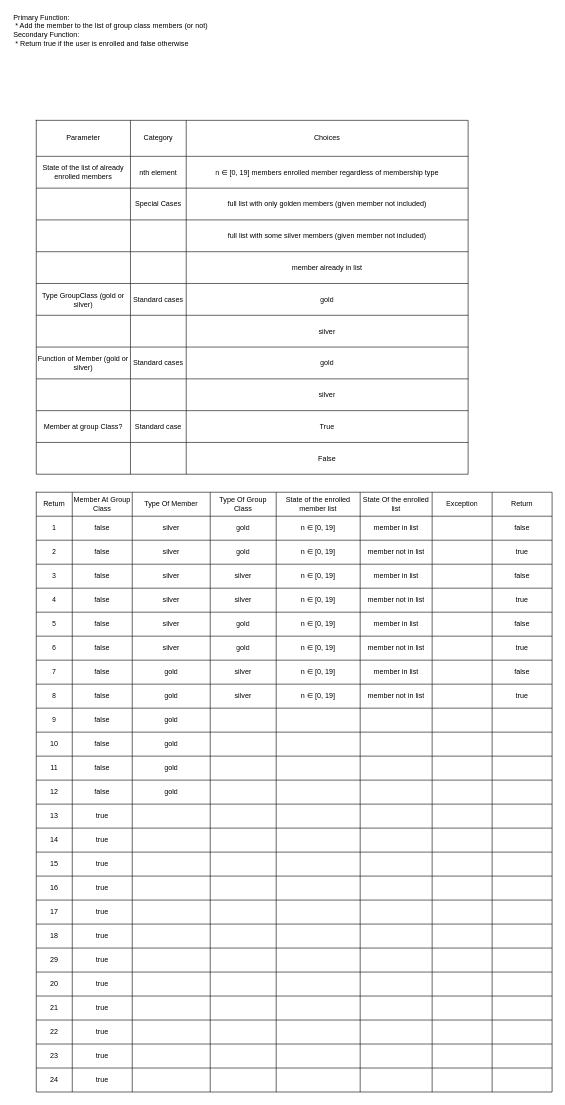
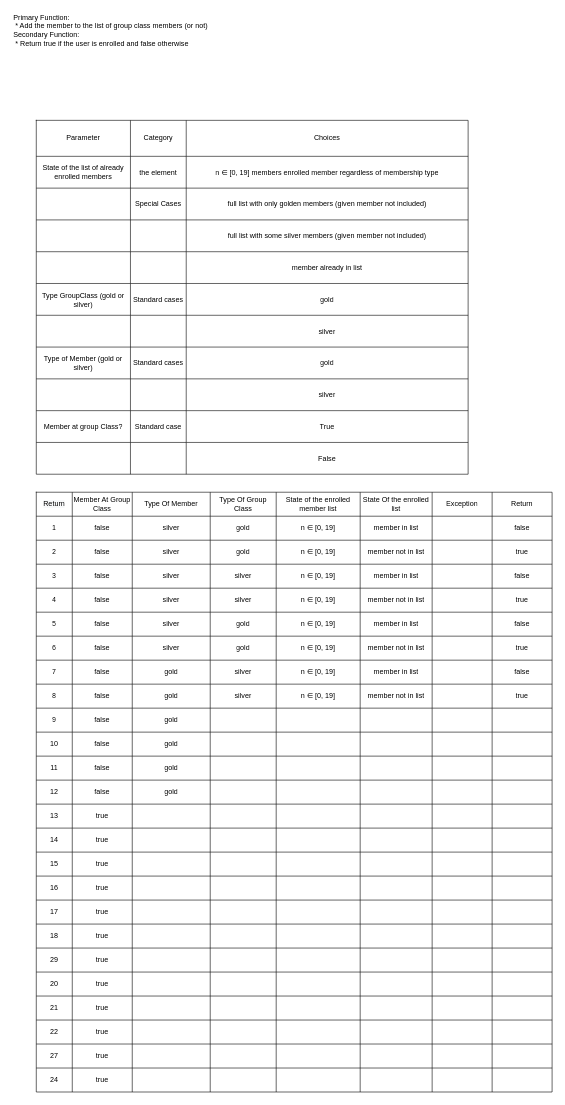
(158, 173) -> (158, 173)
(83, 363) -> (83, 363)
(54, 1056) -> (54, 1056)
